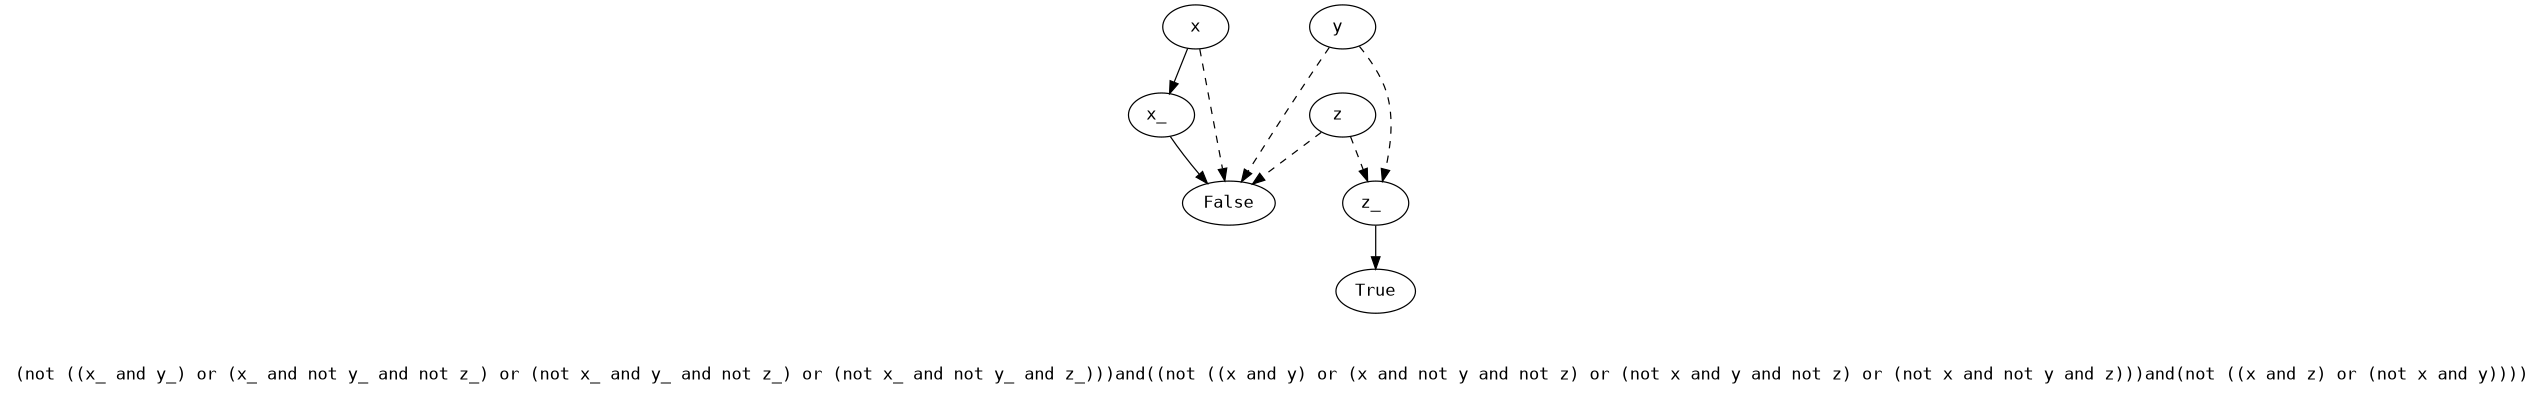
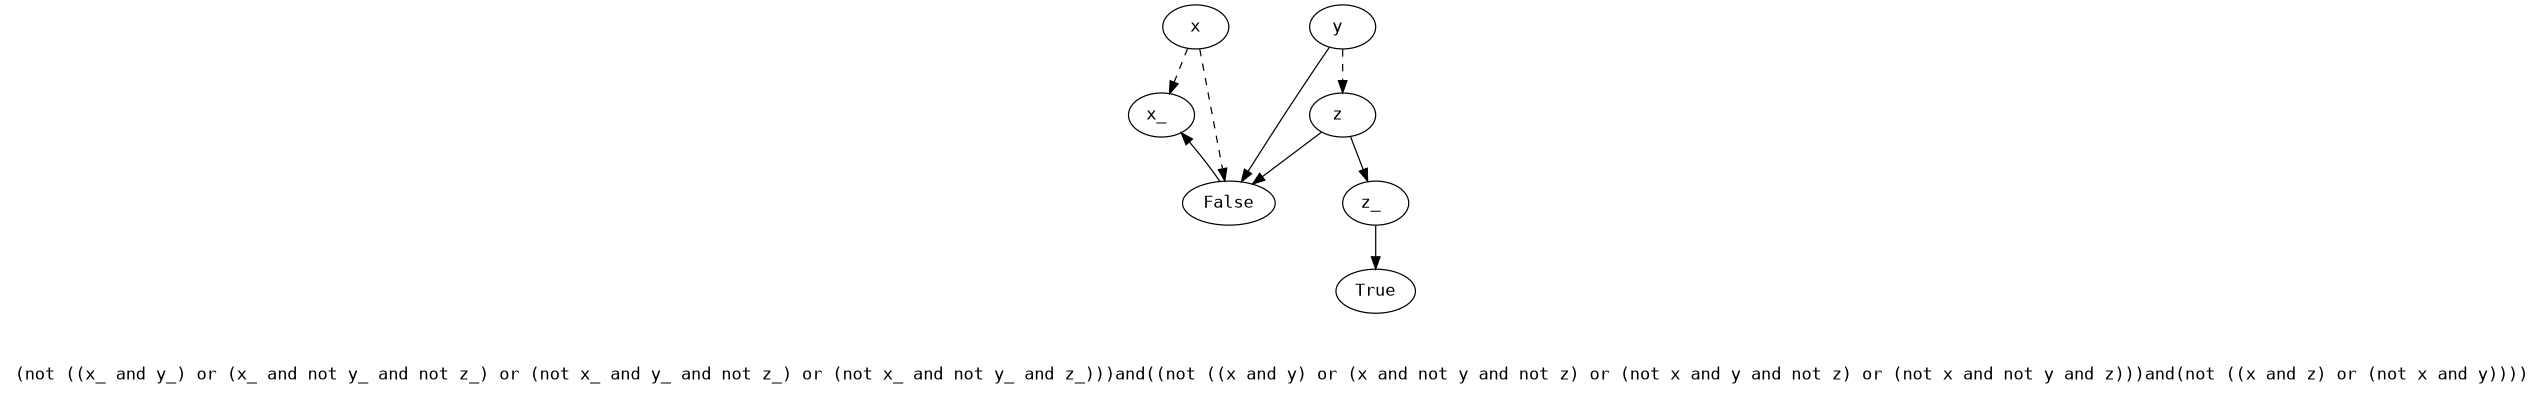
(1181, 65) -> (1181, 65)
(1389, 104) -> (1343, 65)
(1288, 109) -> (1288, 109)
(1357, 153) -> (1357, 153)
(1292, 154) -> (1292, 154)
(1184, 156) -> (1205, 161)
